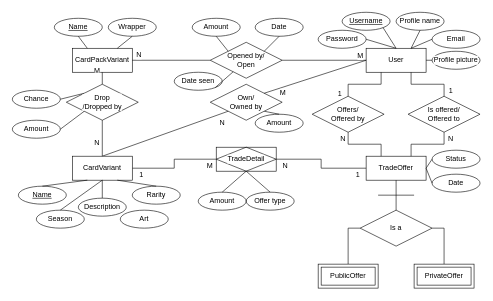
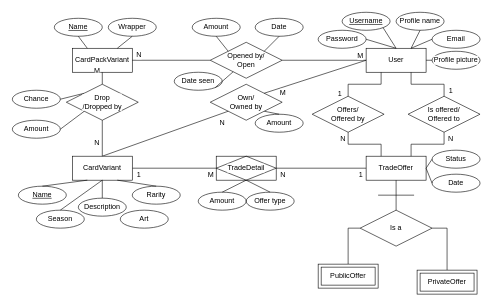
(246, 159) -> (246, 168)
(444, 276) -> (447, 282)
